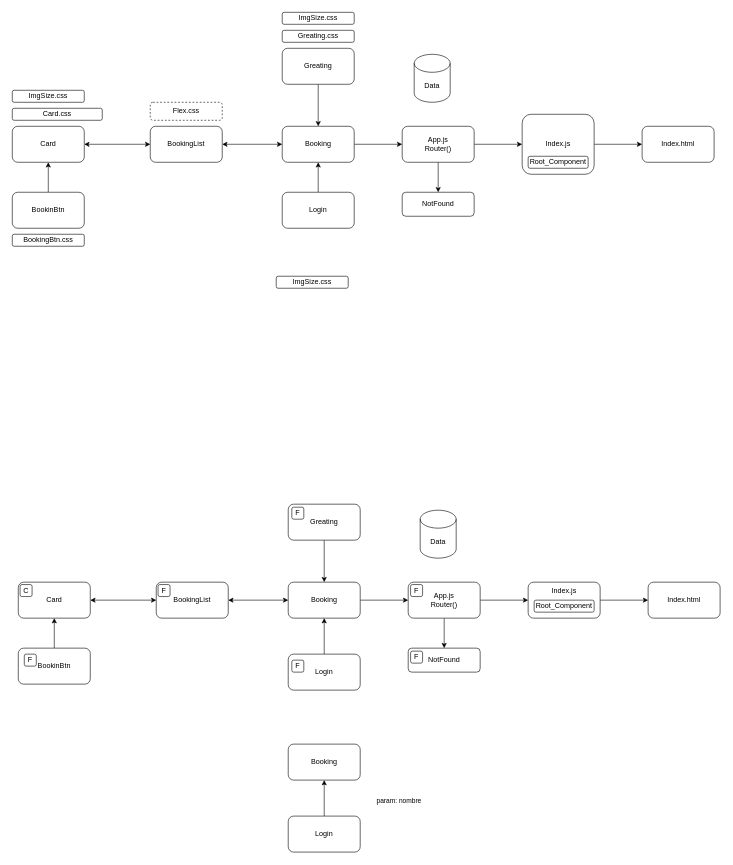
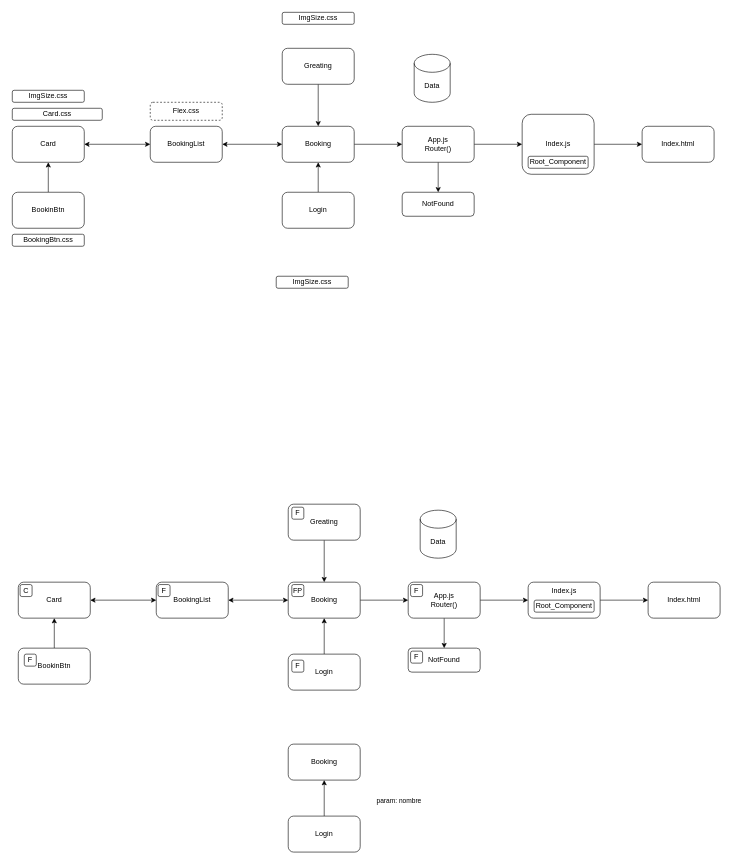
(318, 36) -> none
none -> (298, 591)
